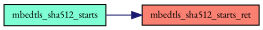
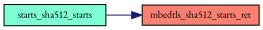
(55, 15) -> (55, 15)
